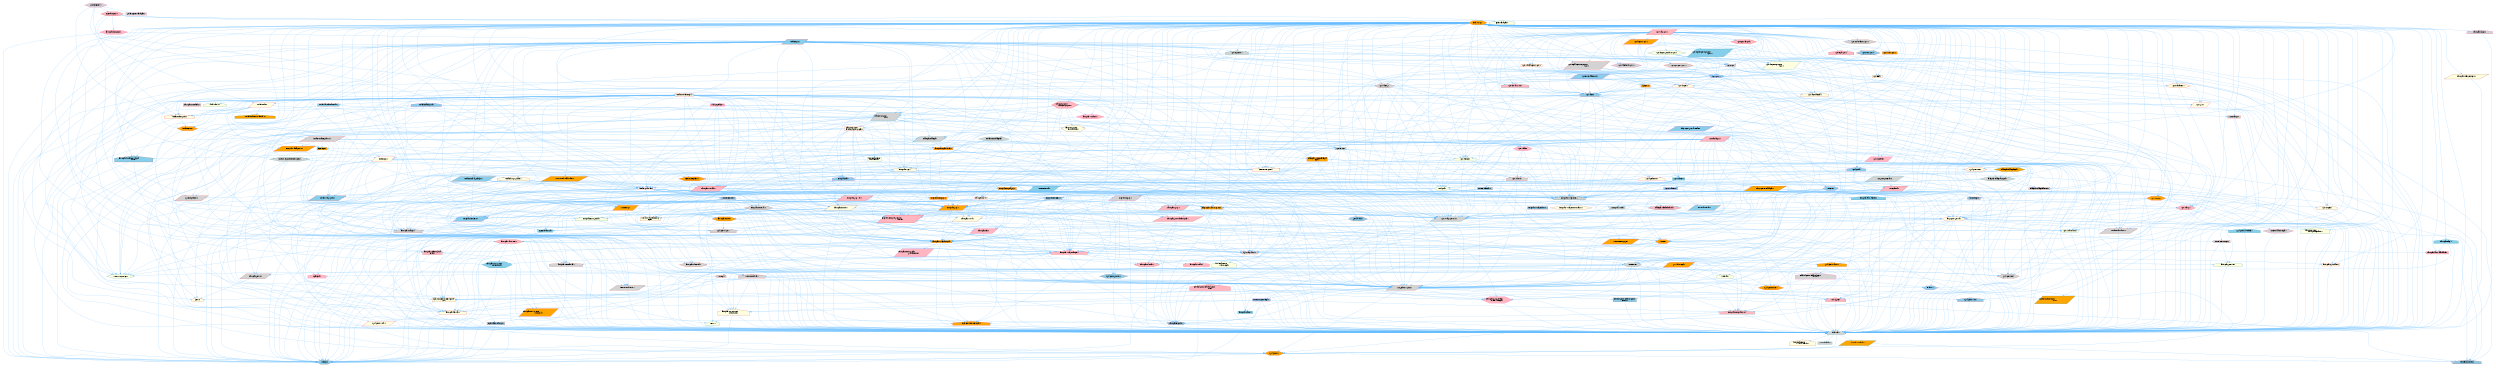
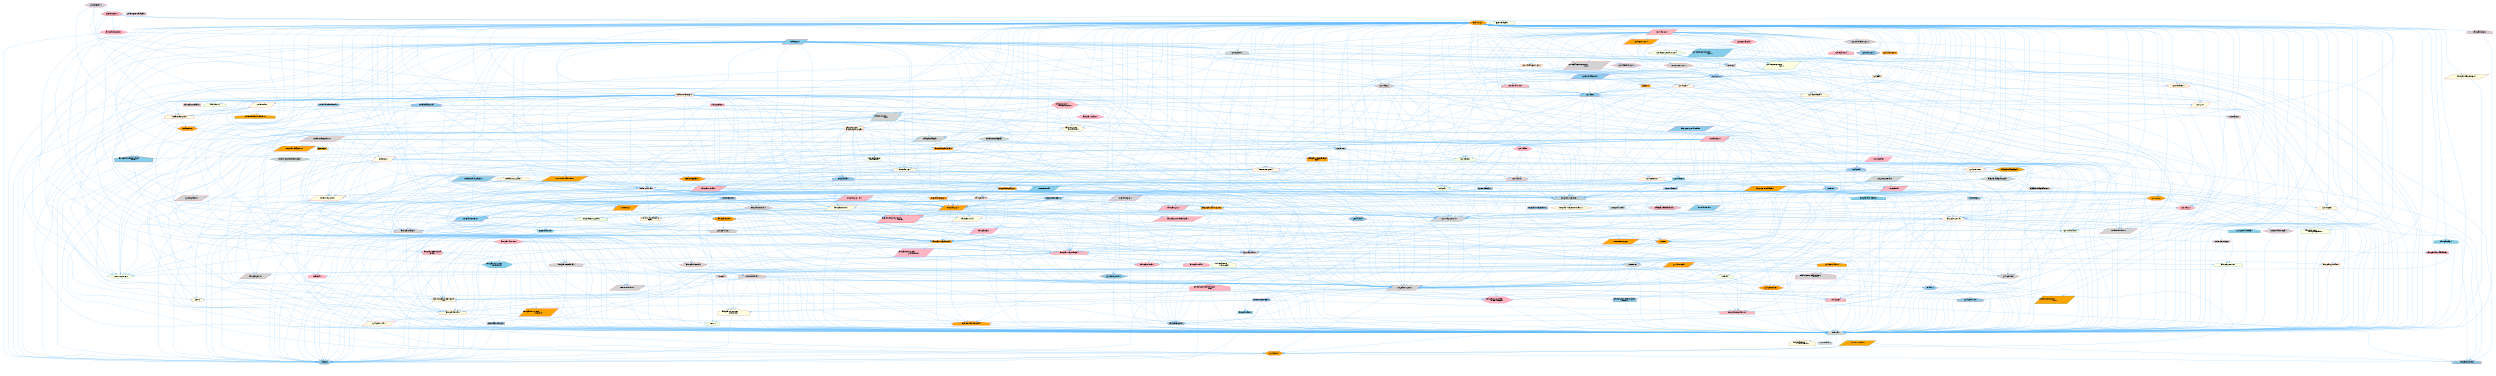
(327, 198) -> (327, 198)
